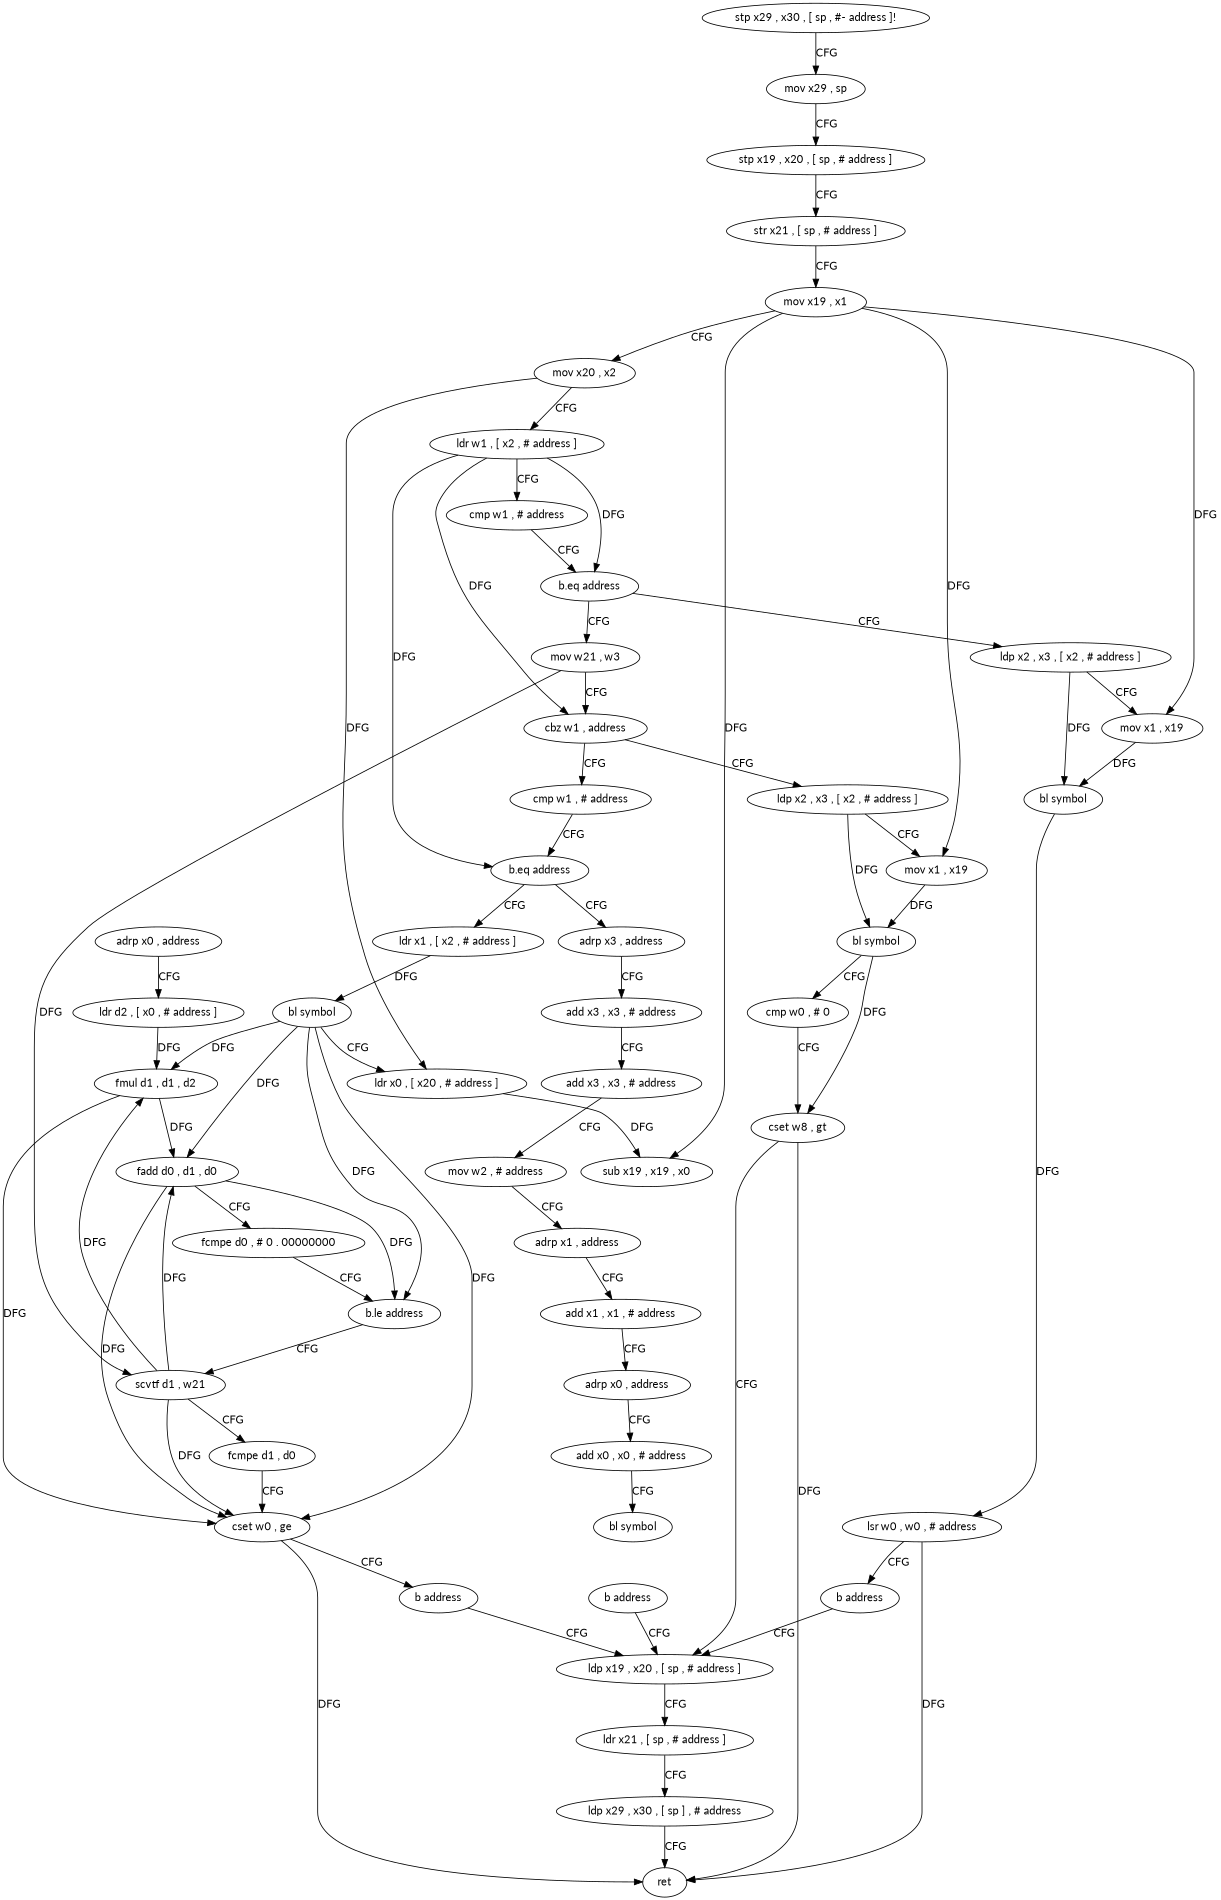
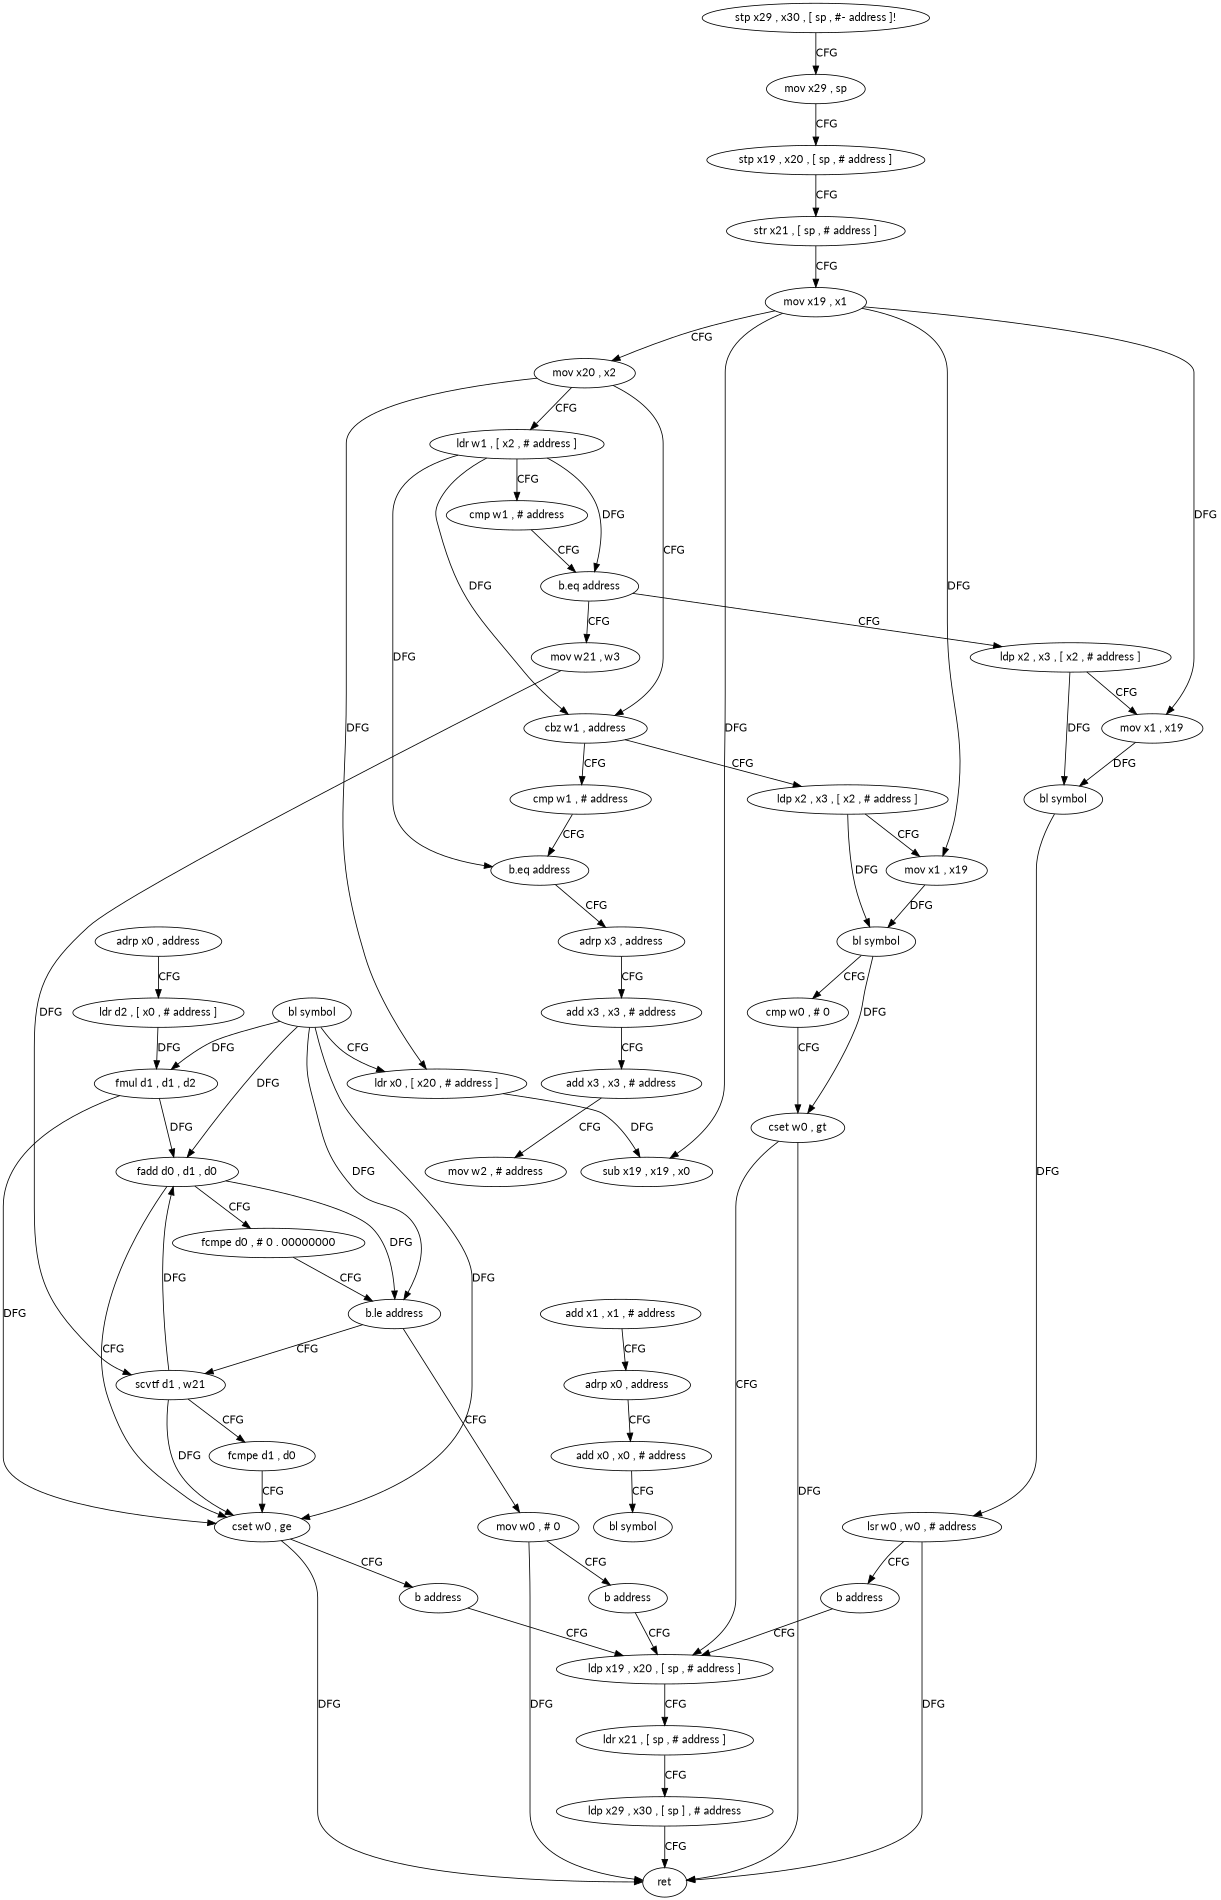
(586, 689) -> (663, 546)
(458, 942) -> none
(798, 1128) -> (798, 1128)
(80, 1241) -> none
(577, 1243) -> none
(114, 1350) -> (114, 1350)
none -> (528, 1527)
